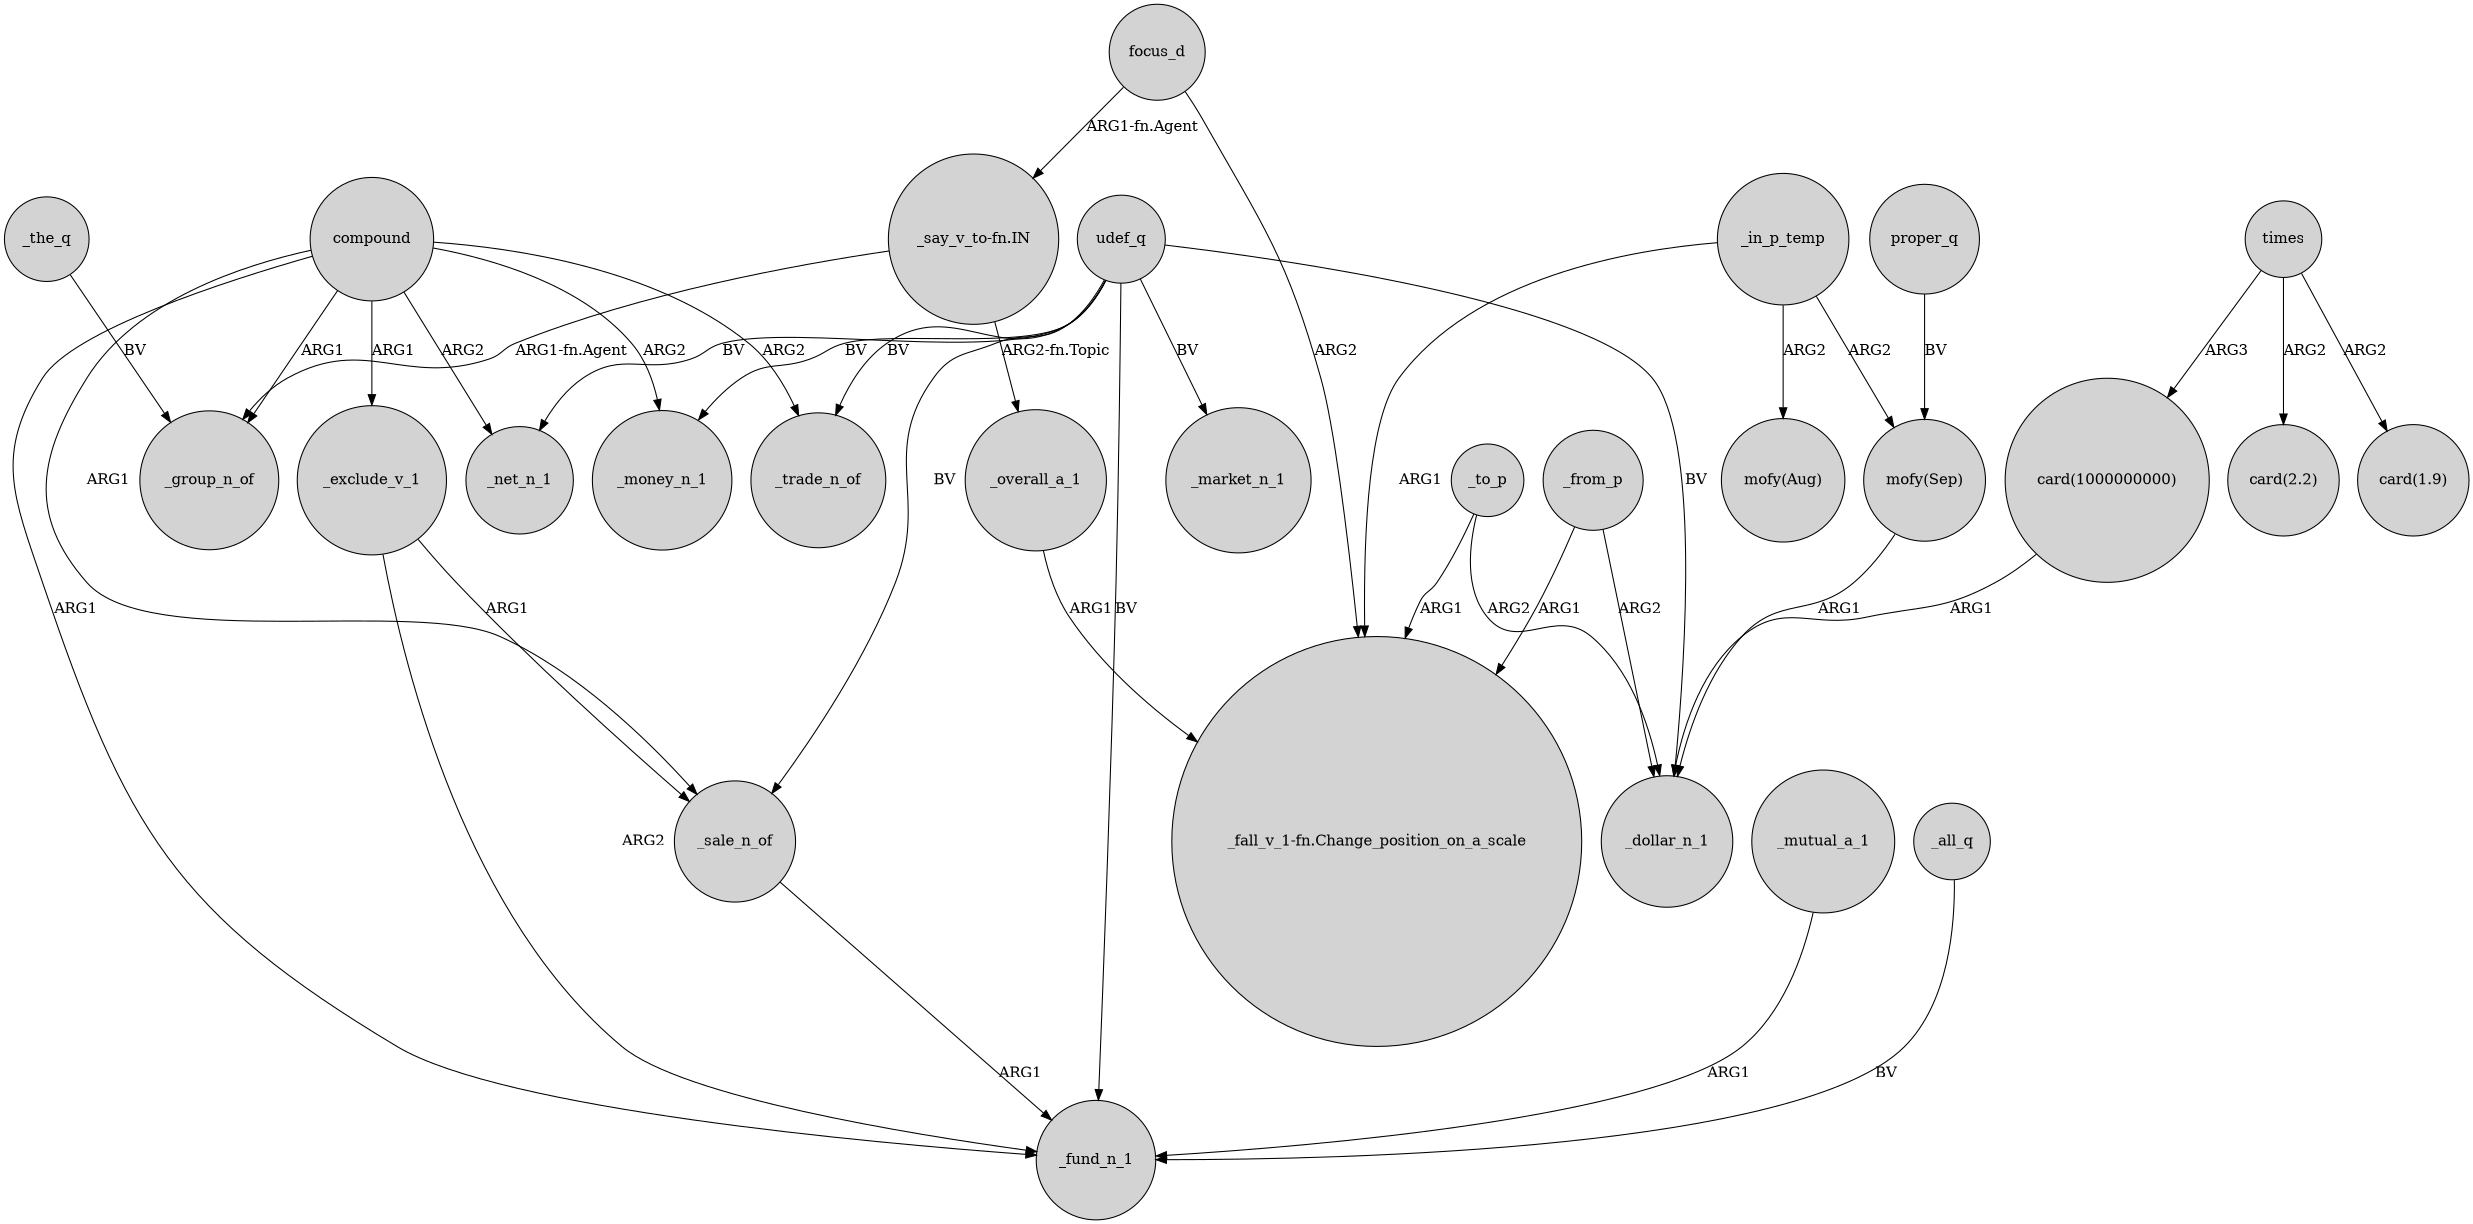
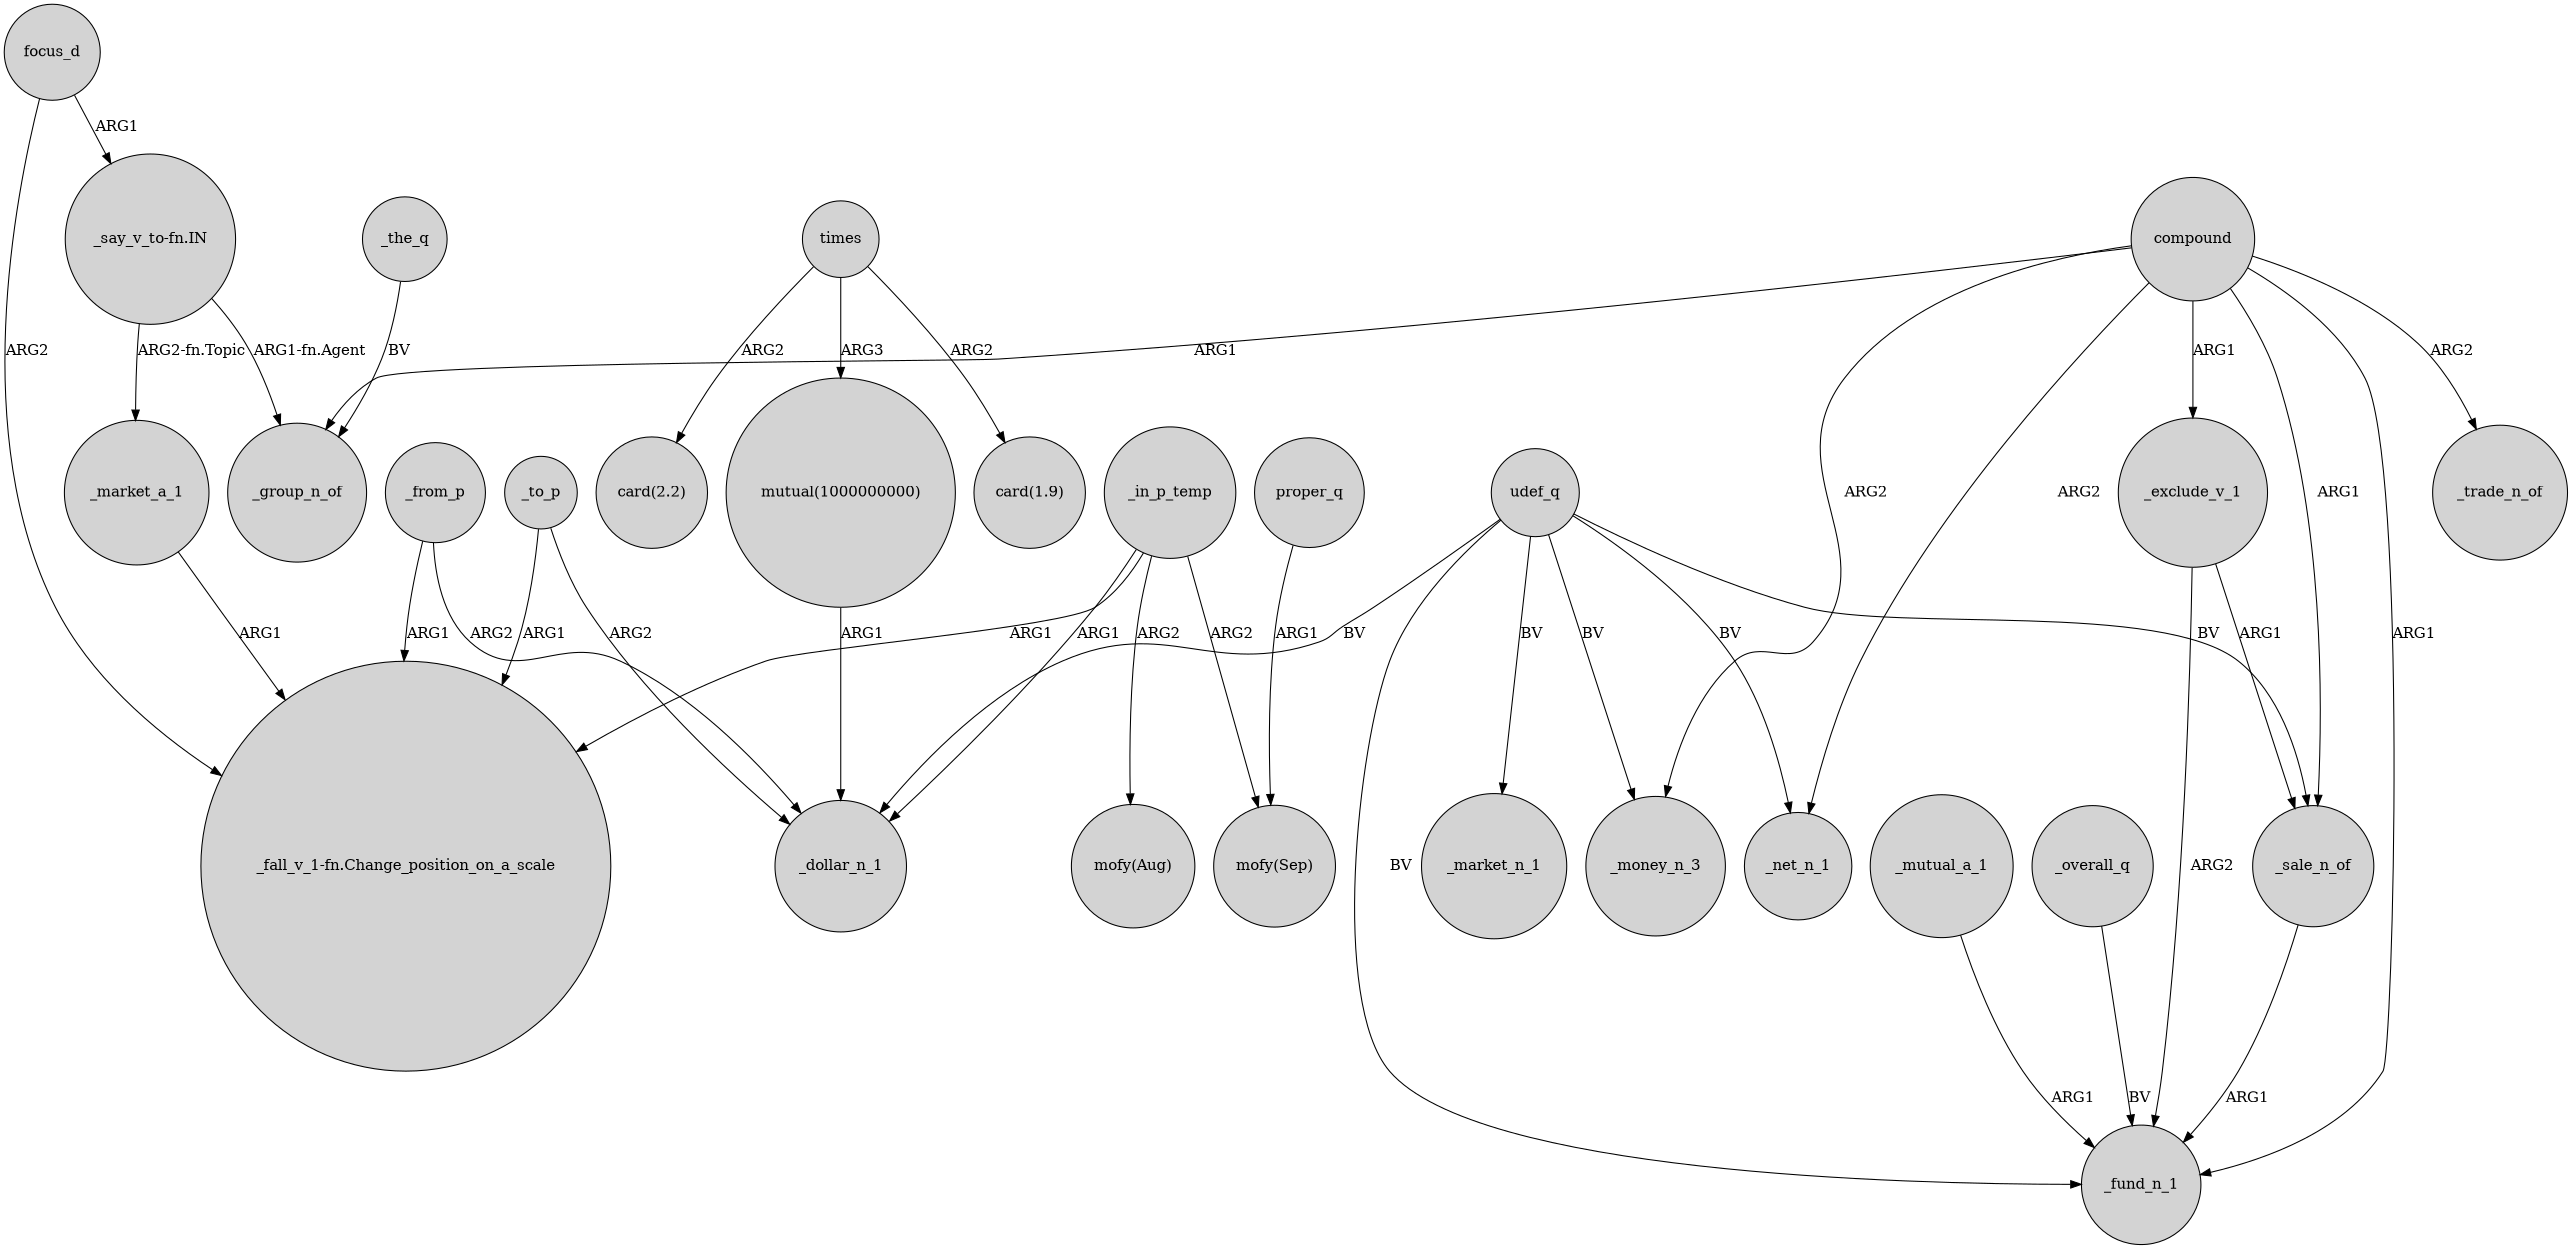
(1142, 127) -> (117, 127)
(967, 331) -> none
(1936, 351) -> (1297, 634)
(662, 480) -> (1656, 866)
(1036, 480) -> (137, 493)
(2107, 480) -> (841, 493)
(1782, 611) -> (1018, 694)
(1952, 841) -> (2093, 866)
